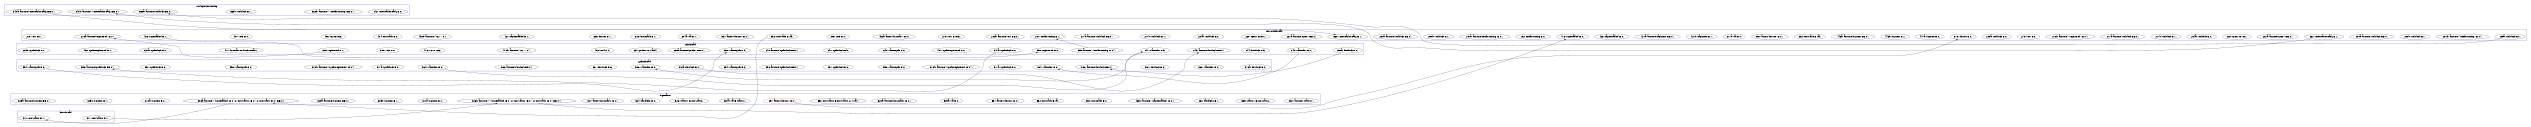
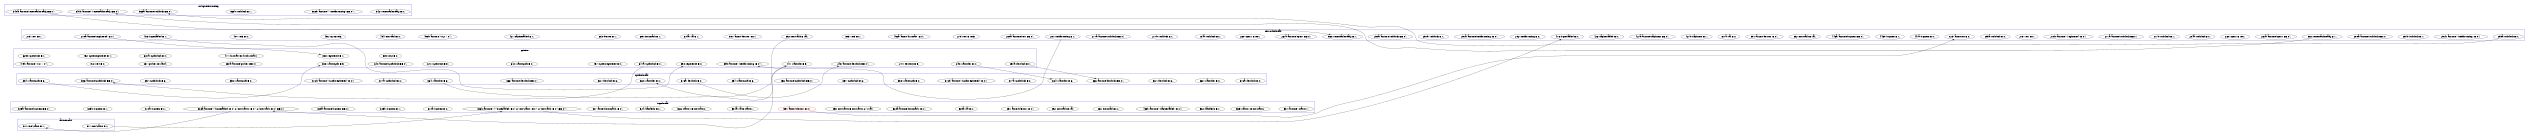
(1963, 37) -> (1960, 37)
(1074, 44) -> (921, 96)
(690, 45) -> (525, 50)
(433, 50) -> none
(216, 57) -> (217, 48)
(665, 95) -> (663, 103)
(66, 113) -> (66, 121)
